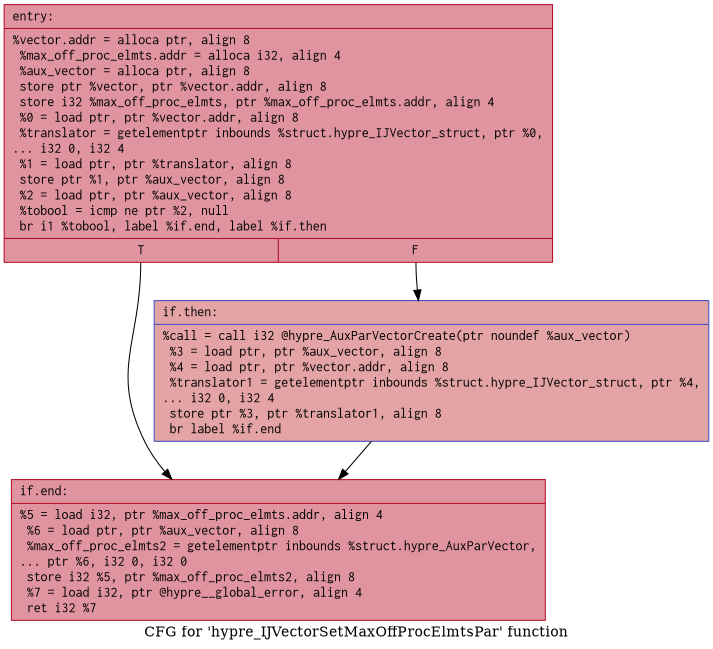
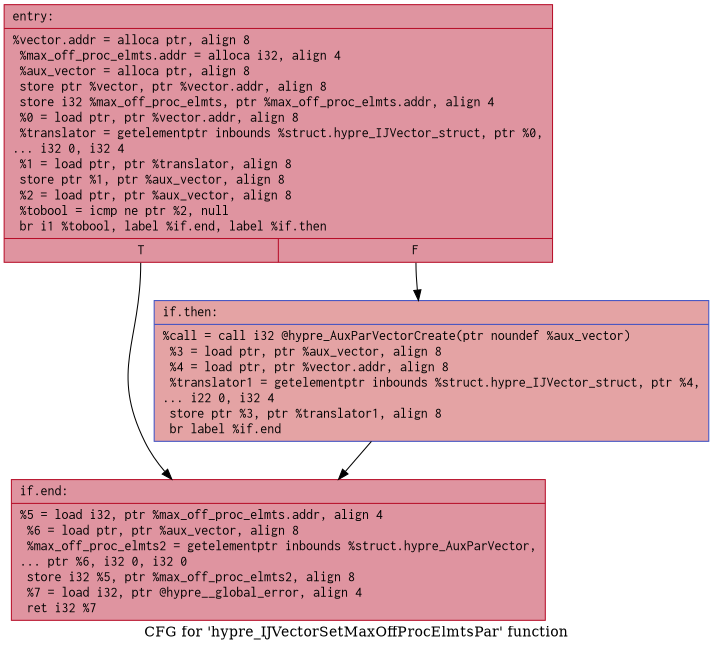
(219, 398) -> (219, 398)
